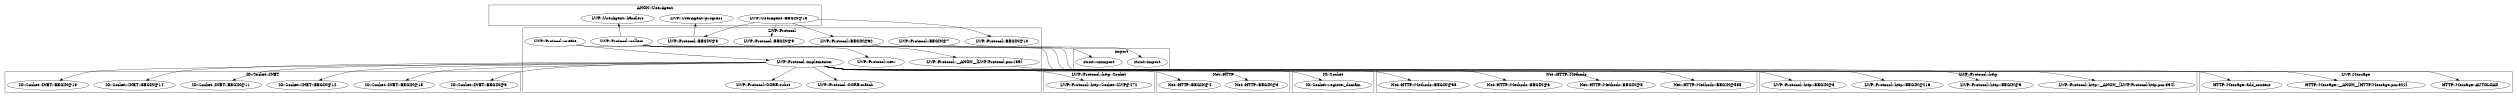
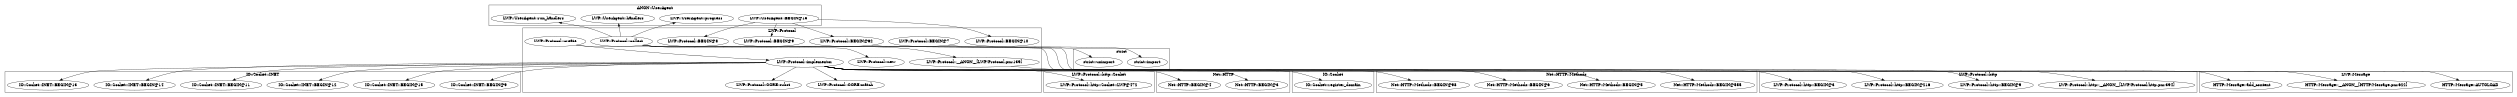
none -> (533, 19)
(694, 31) -> (649, 30)
(1122, 52) -> (1122, 52)
